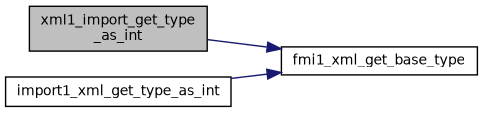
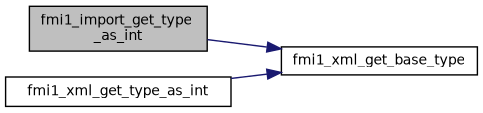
(118, 29) -> (118, 29)
(118, 92) -> (118, 92)
